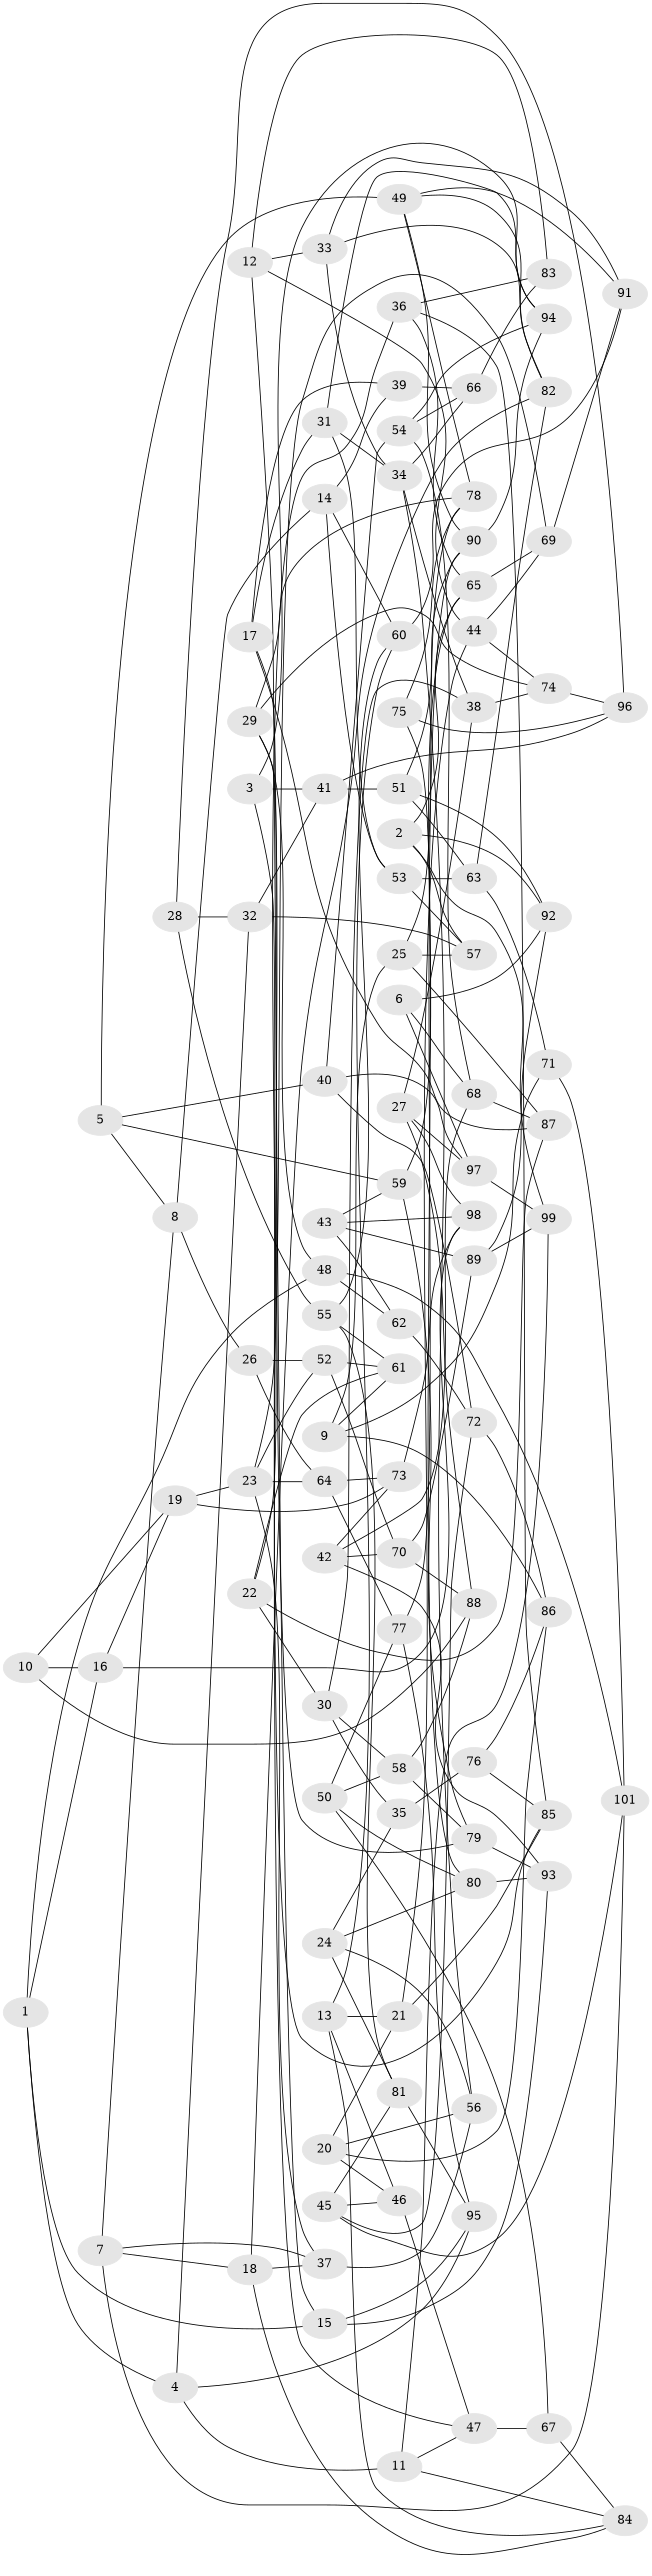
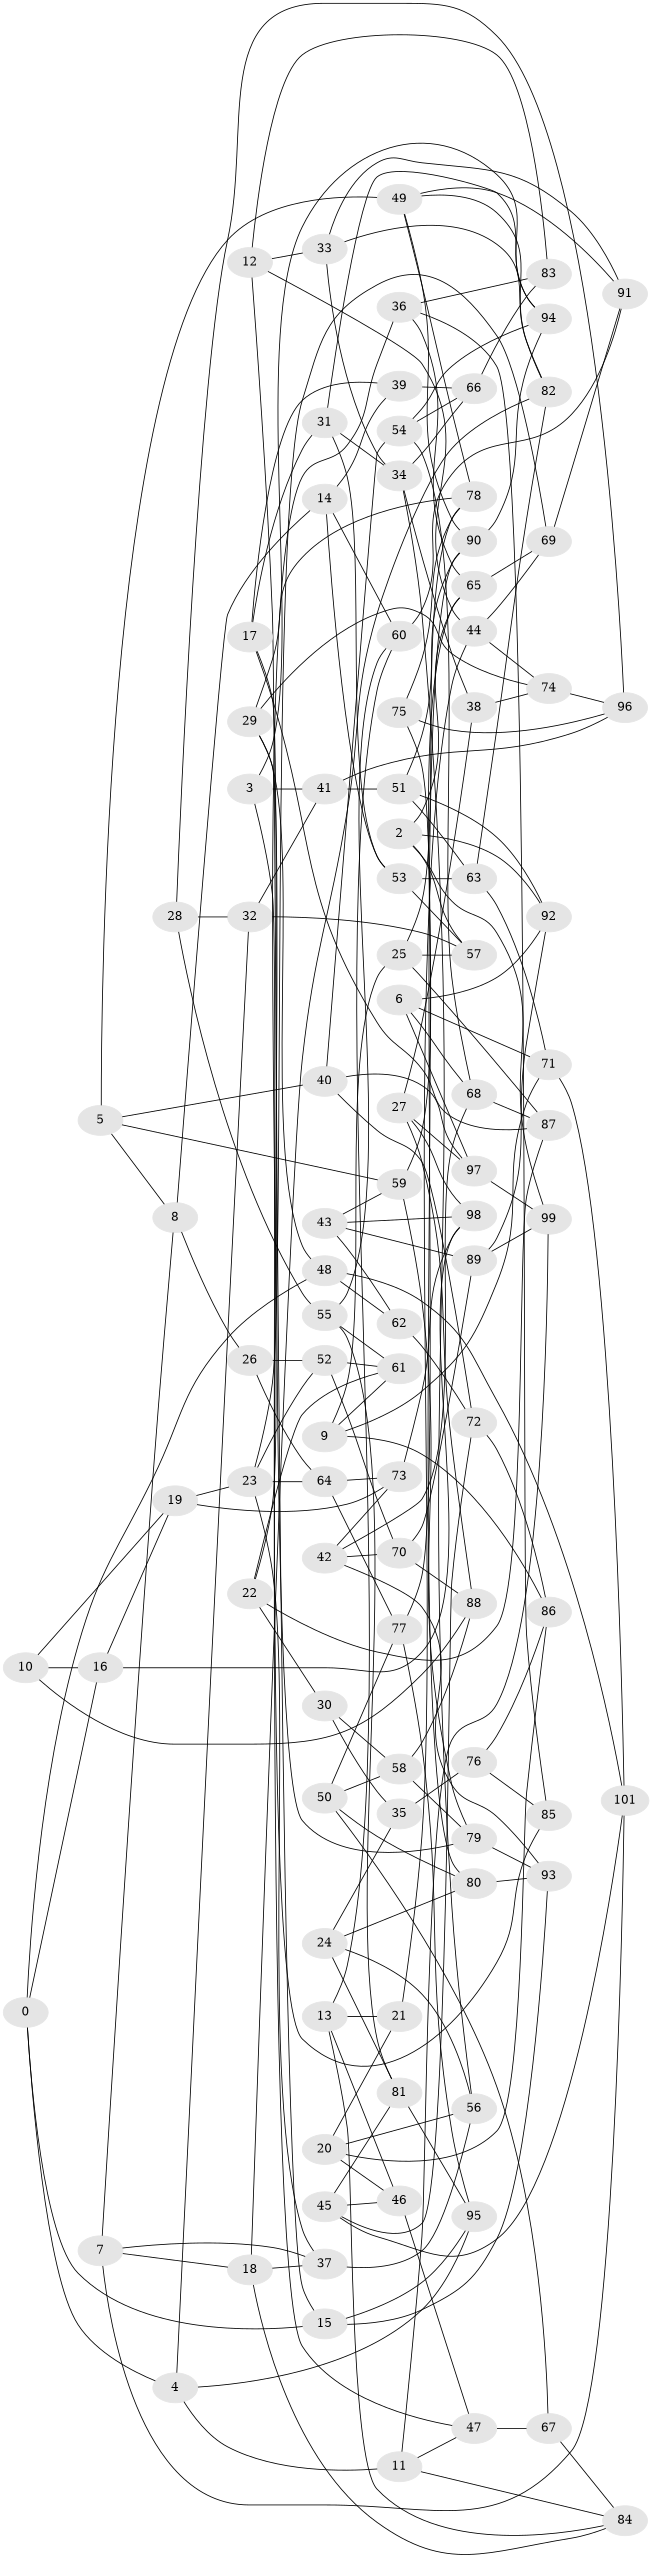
none -> (480, 1035)
(351, 1147) -> none
(484, 1923) -> none
(26, 2012) -> (26, 2012)
